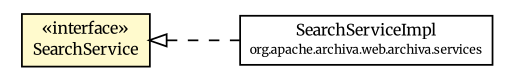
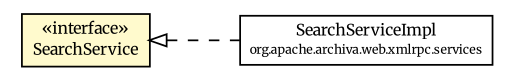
(366, 50) -> (366, 50)
